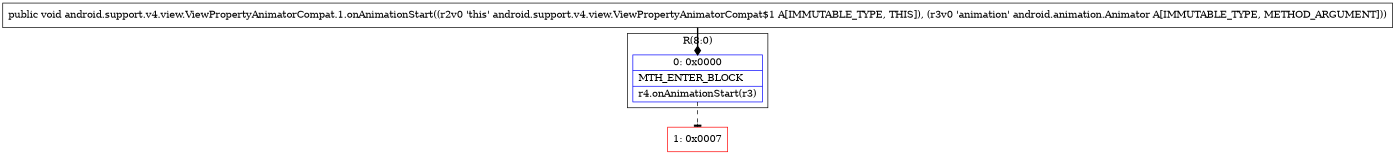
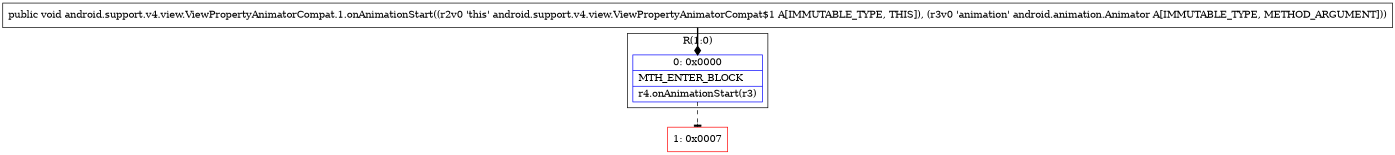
(698, 41) -> (698, 41)
